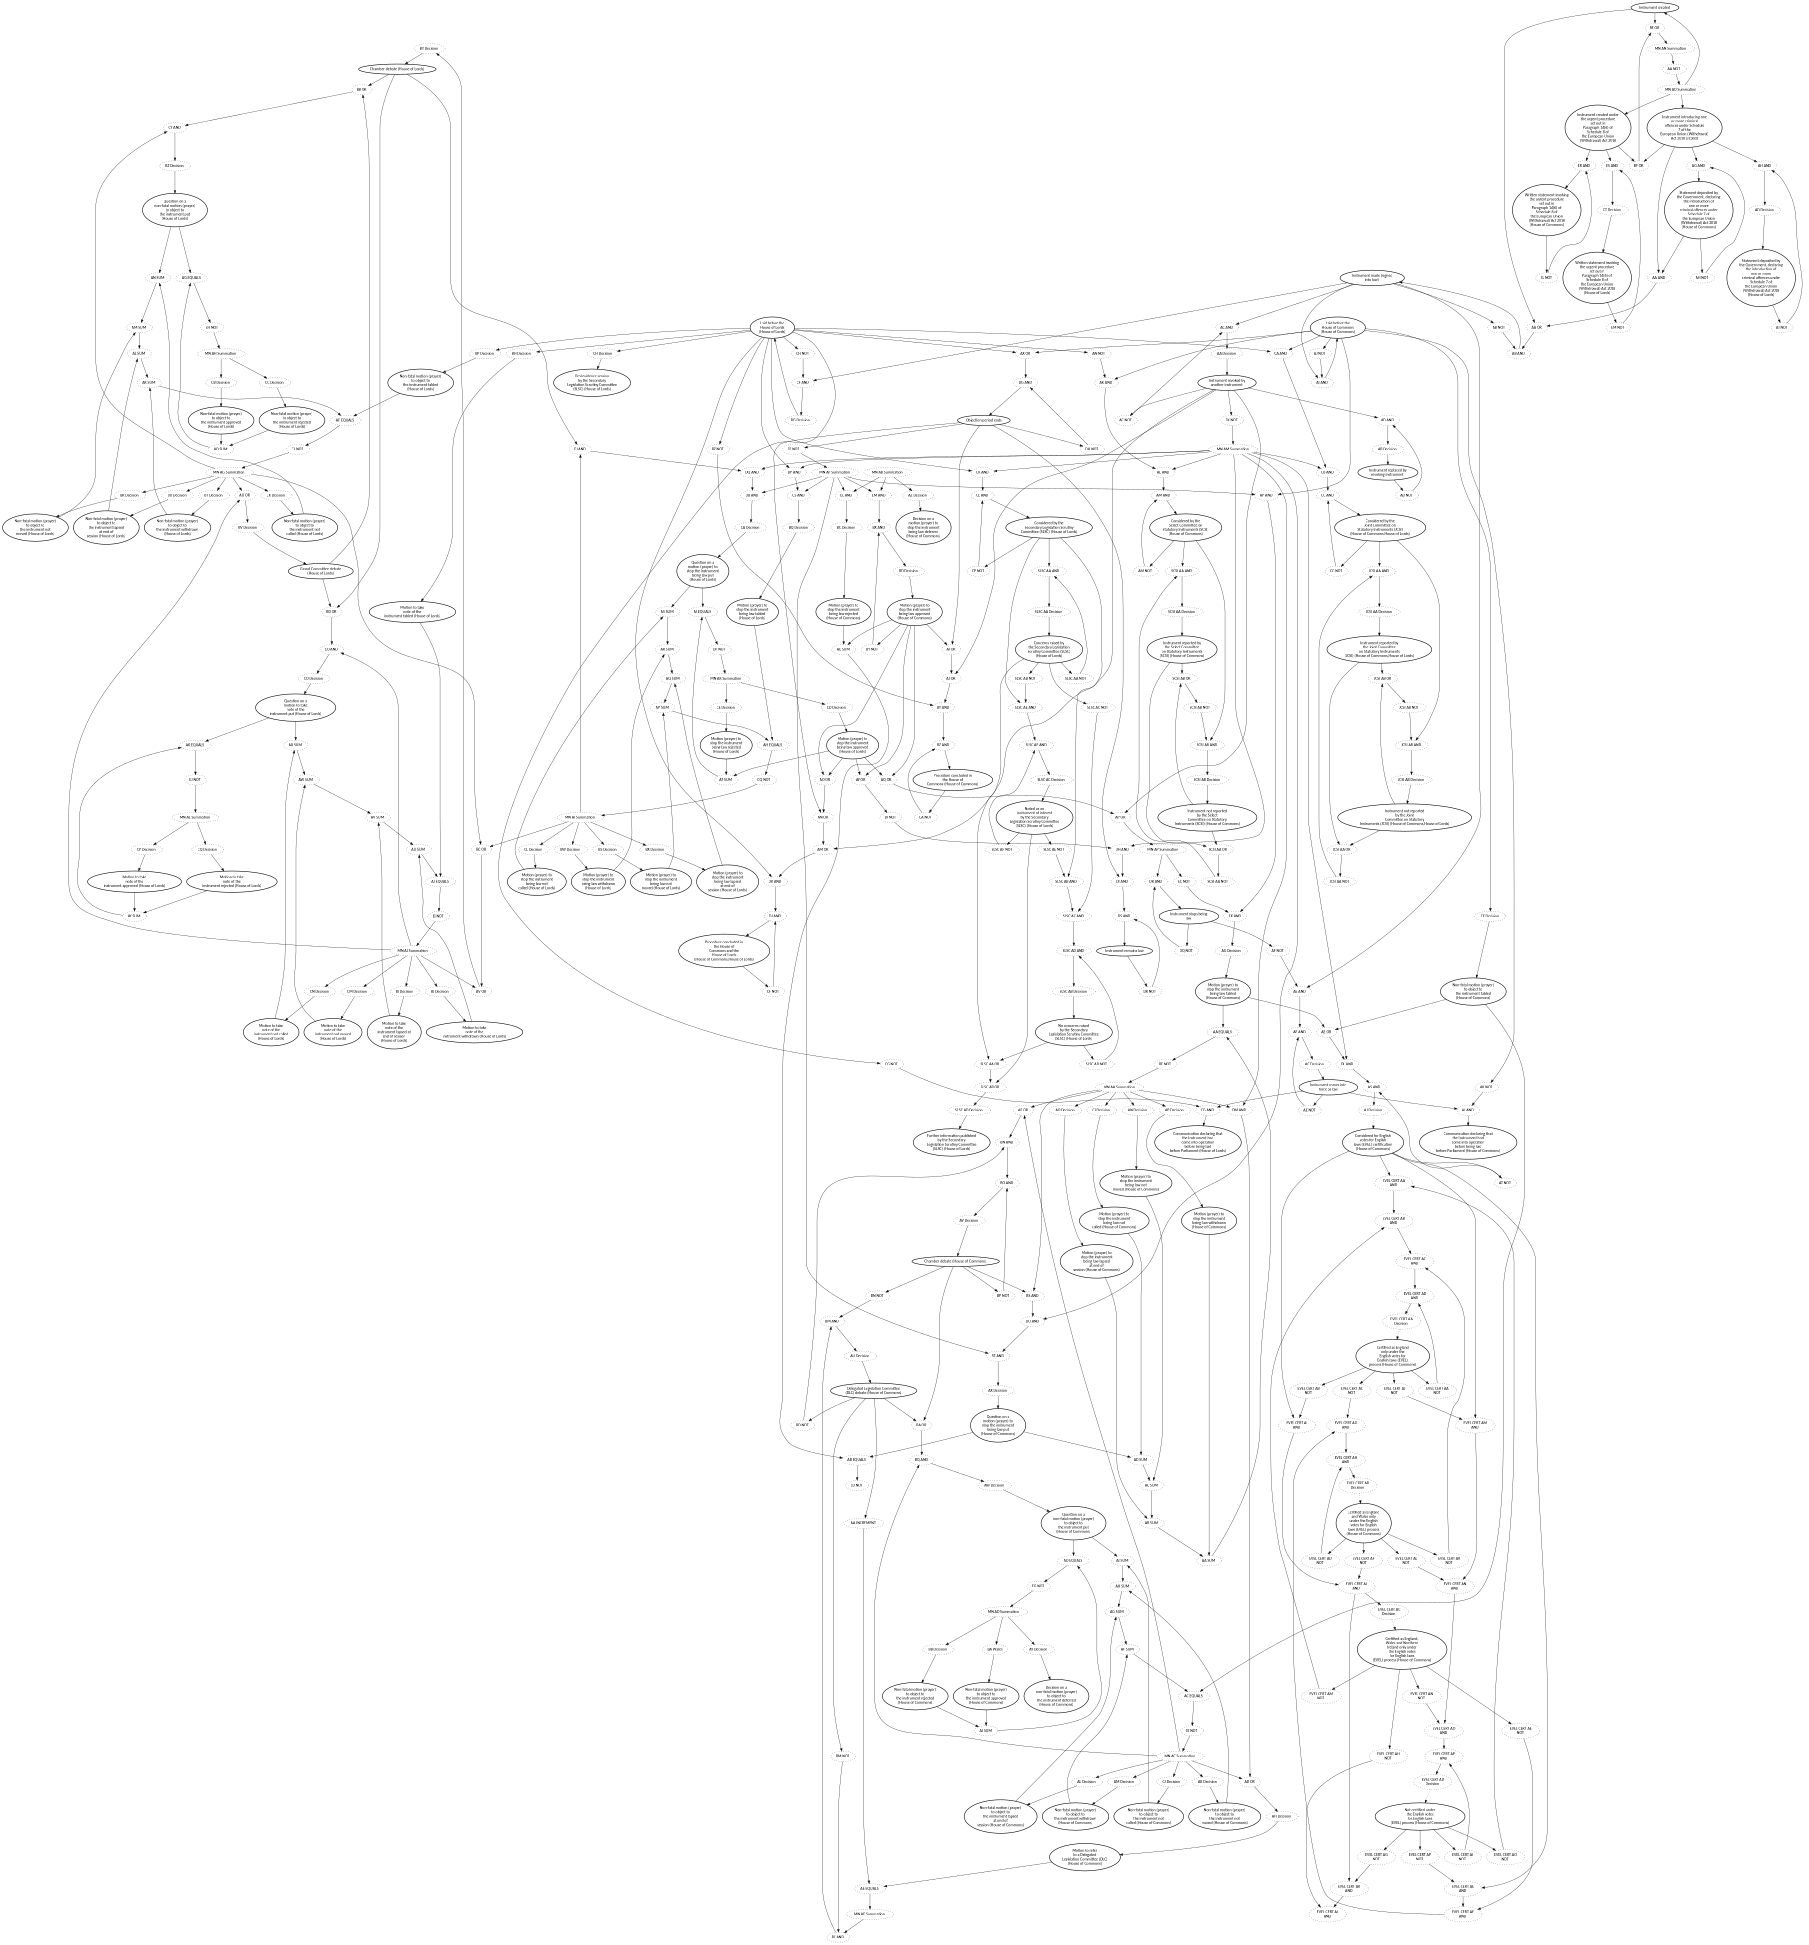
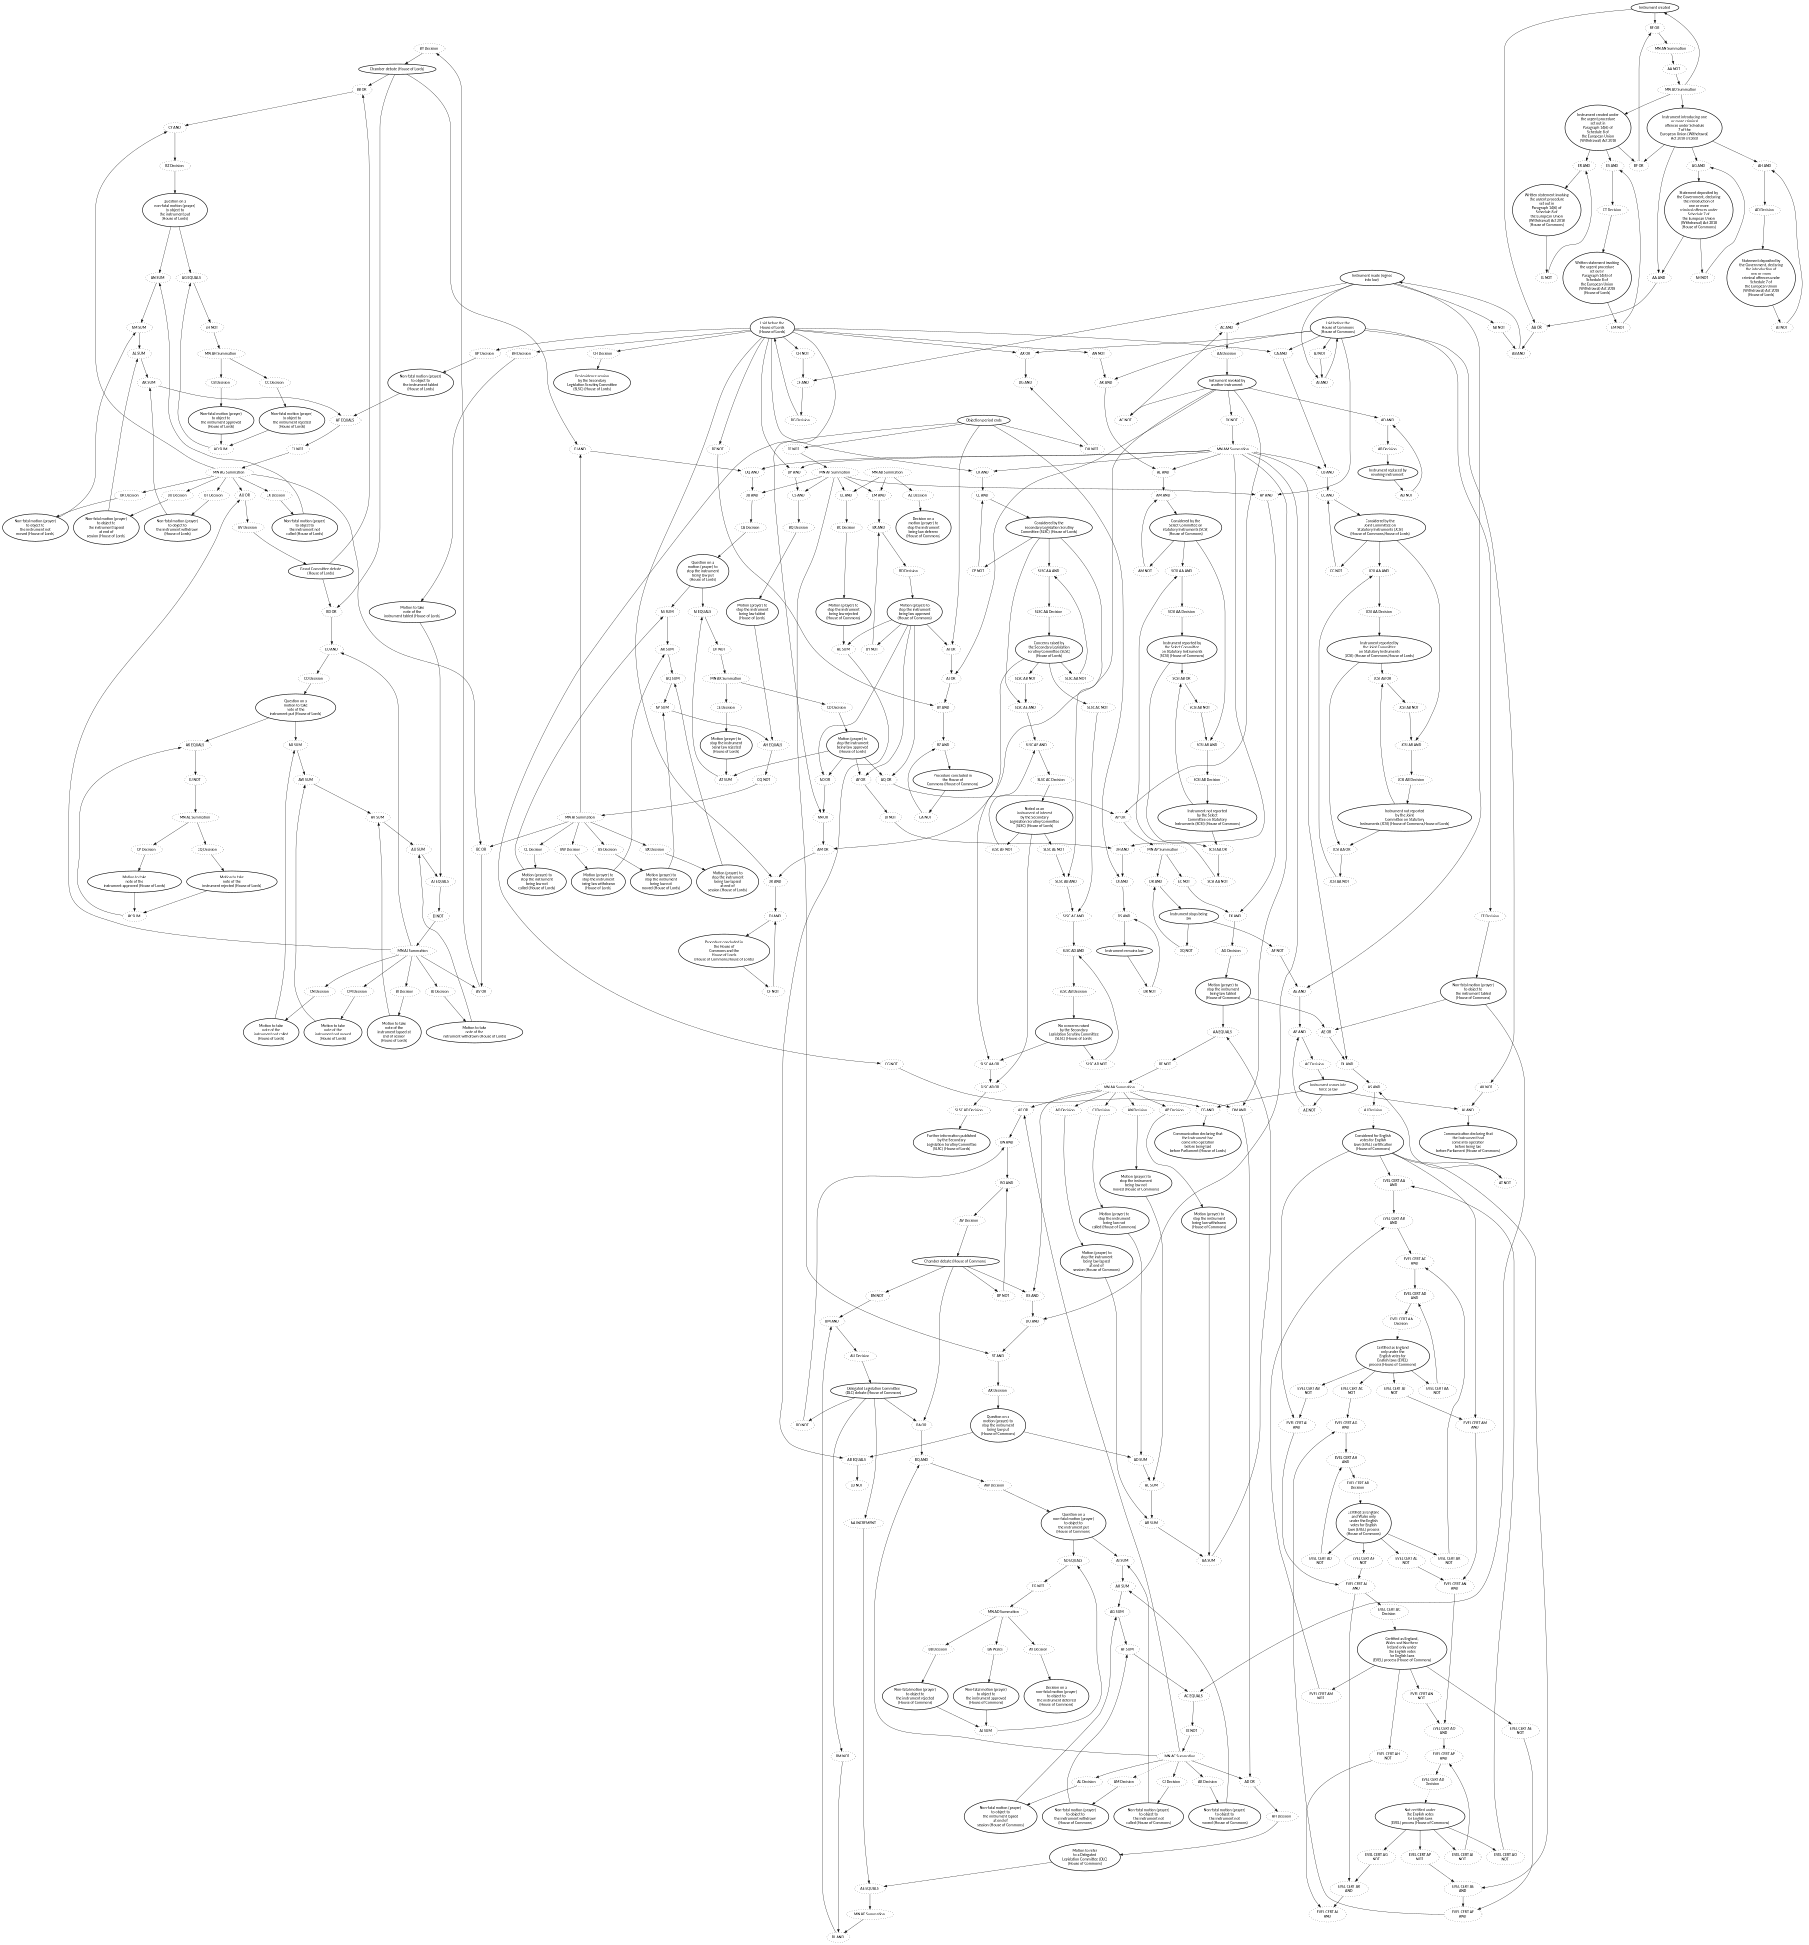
(1006, 400) -> none
(1153, 1769) -> (1153, 1769)
